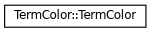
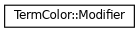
(75, 16) -> (70, 16)
